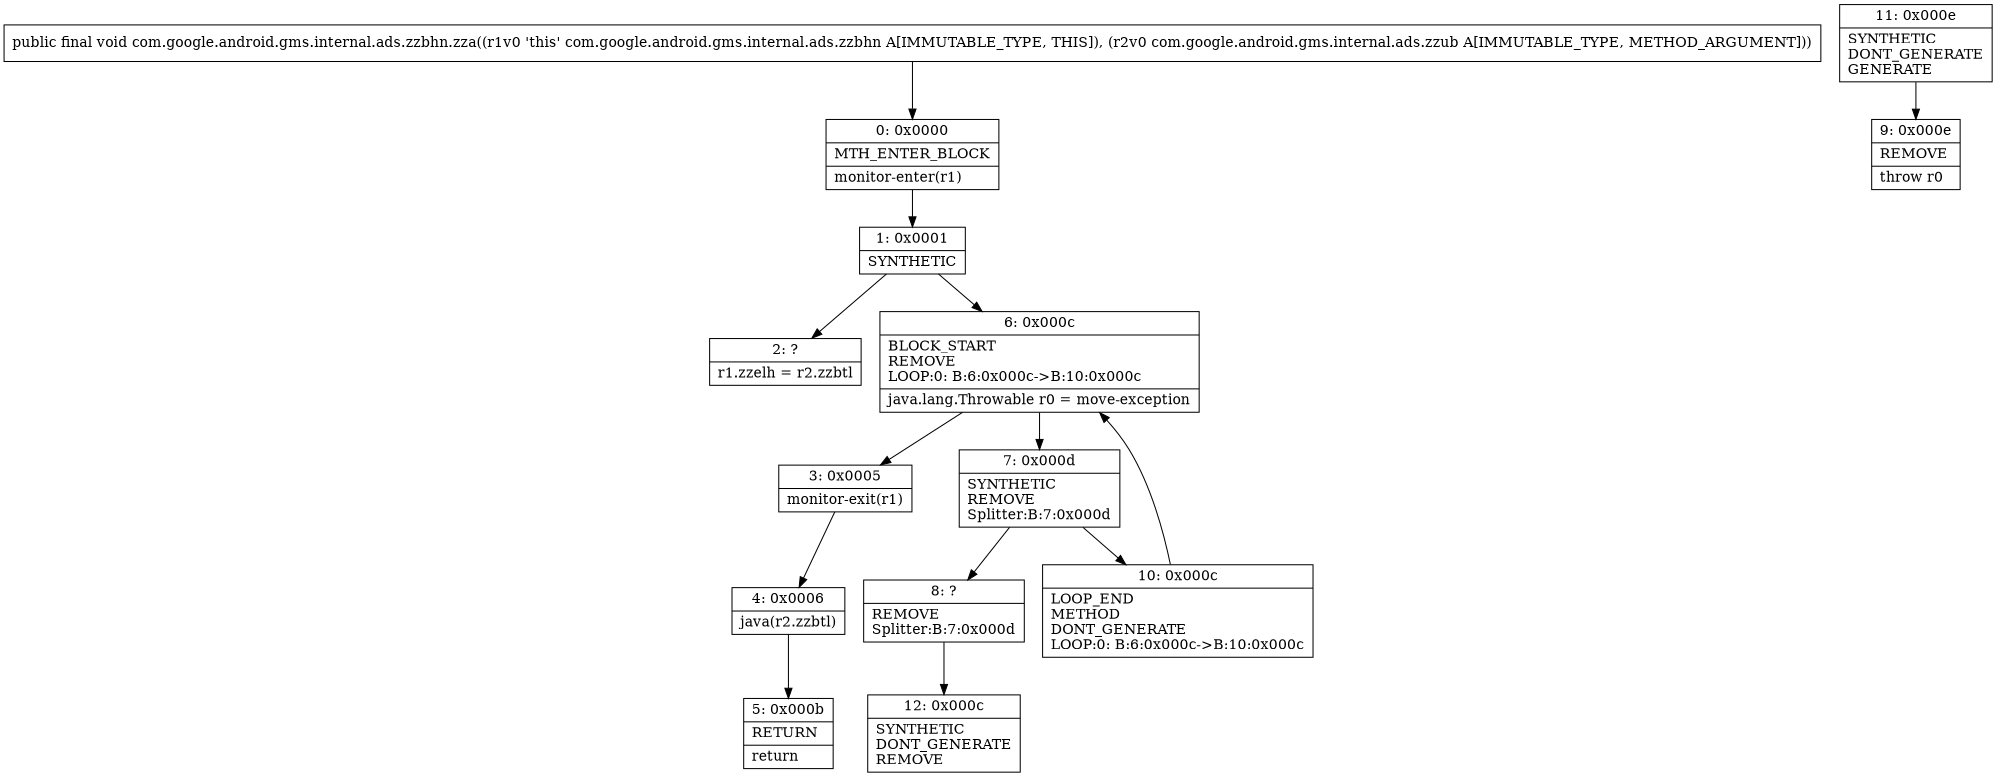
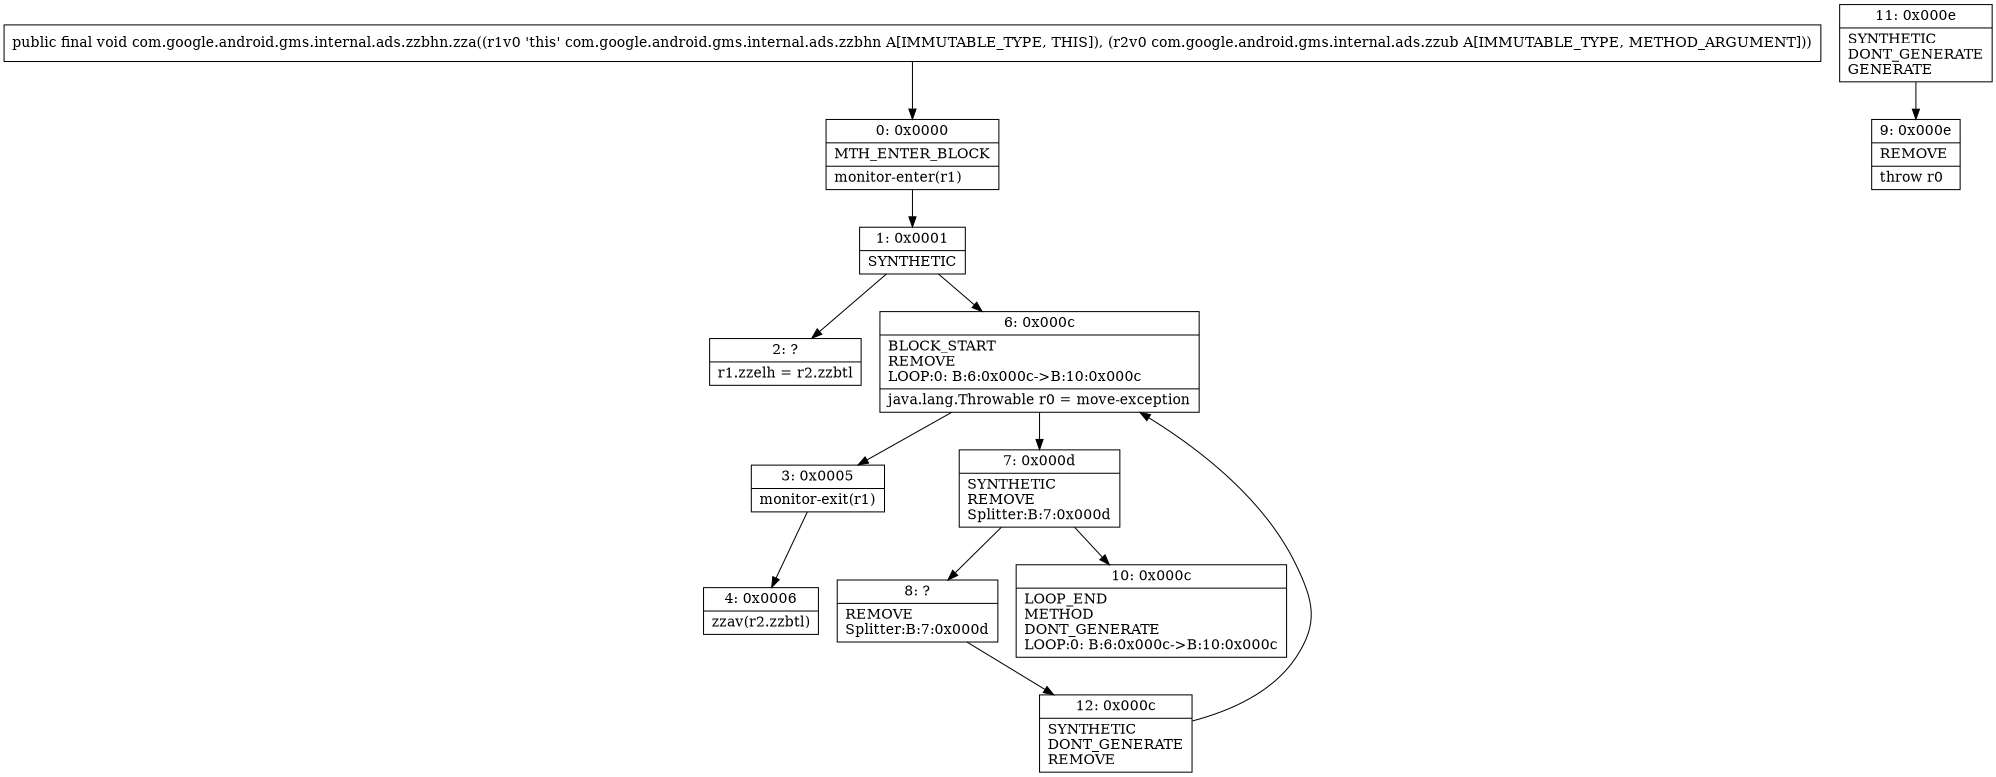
(1148, 488) -> (1299, 570)
(788, 622) -> (761, 622)
(788, 734) -> none
